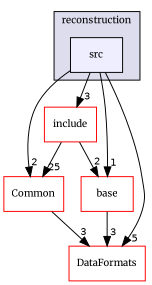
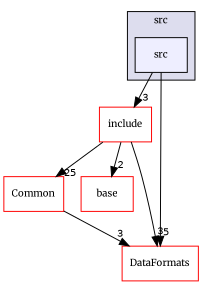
(97, 21) -> (161, 21)
(34, 112) -> none
(106, 119) -> none
(107, 224) -> (145, 189)
